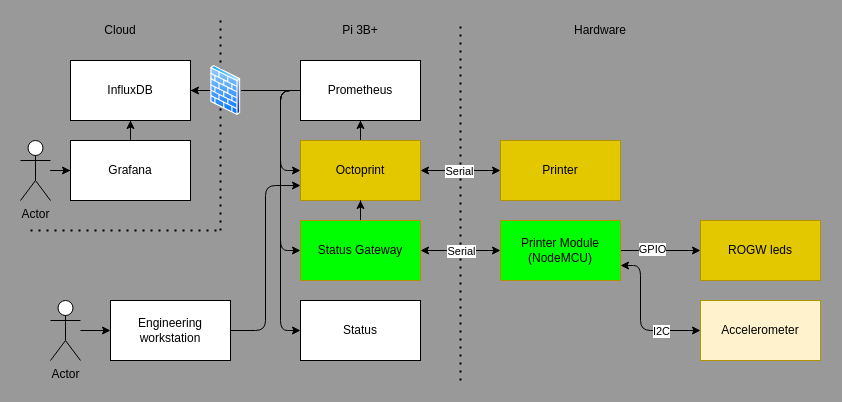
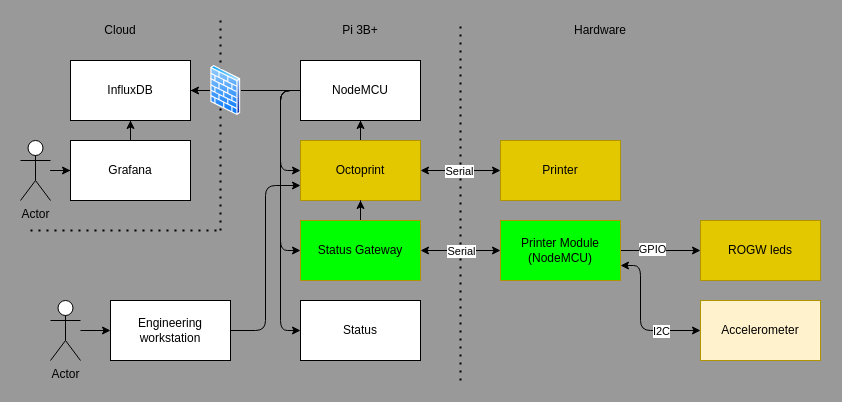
(361, 91) -> (361, 91)
